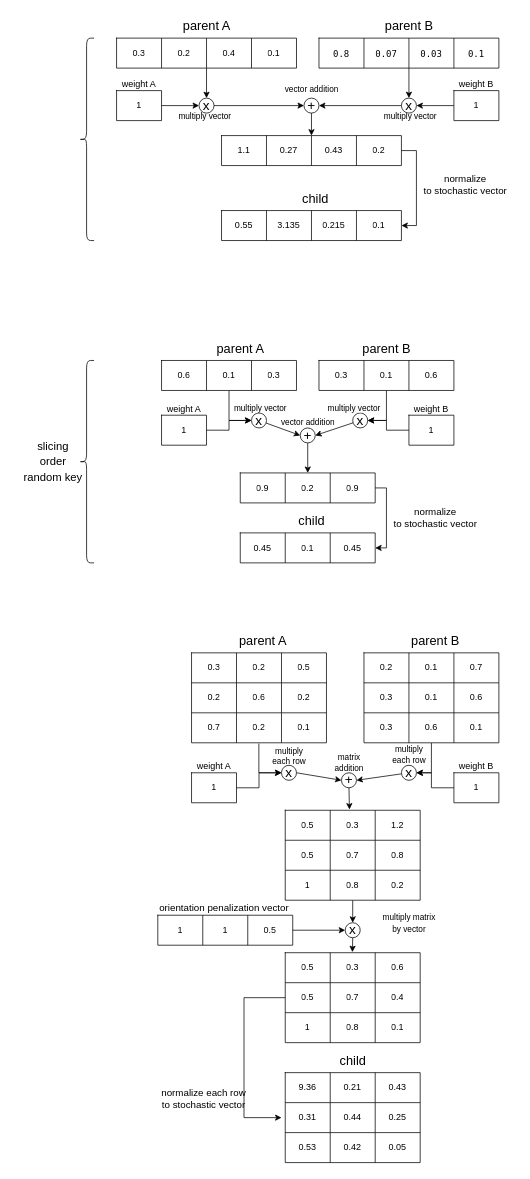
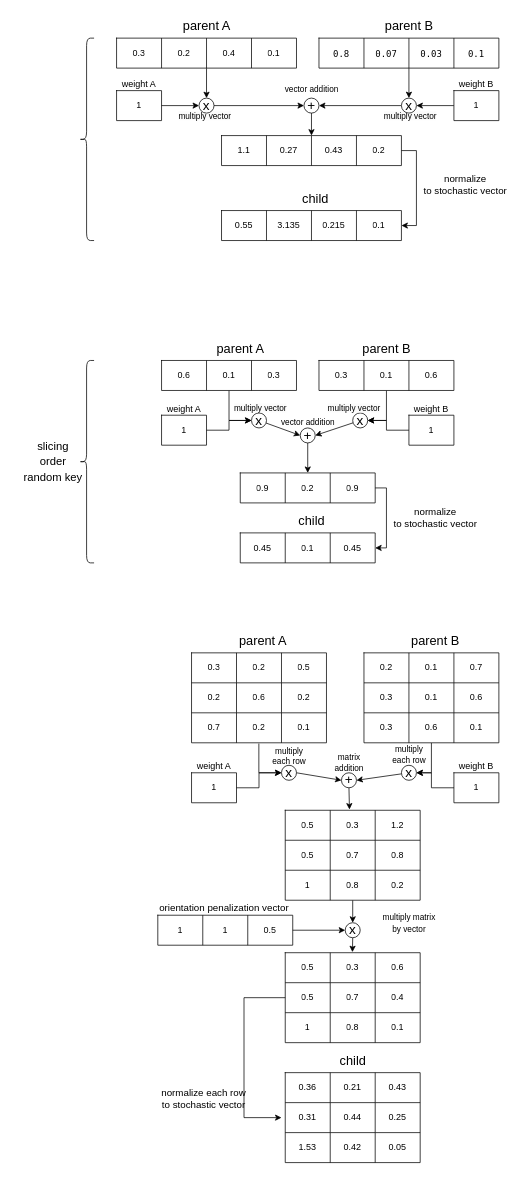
(308, 1088) -> (308, 1088)
(308, 1148) -> (308, 1148)
